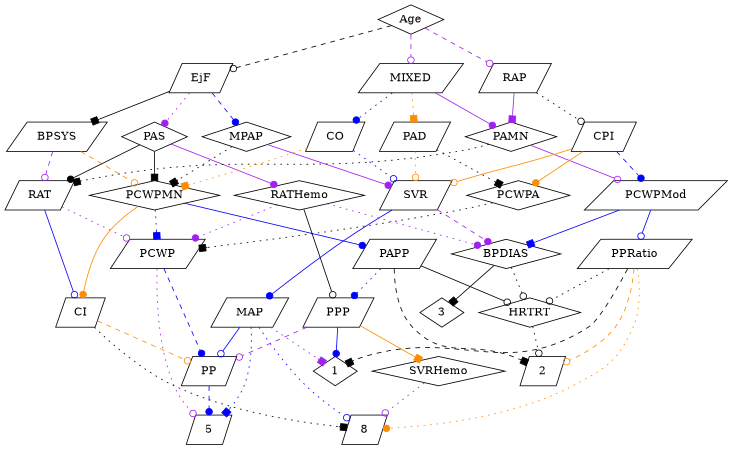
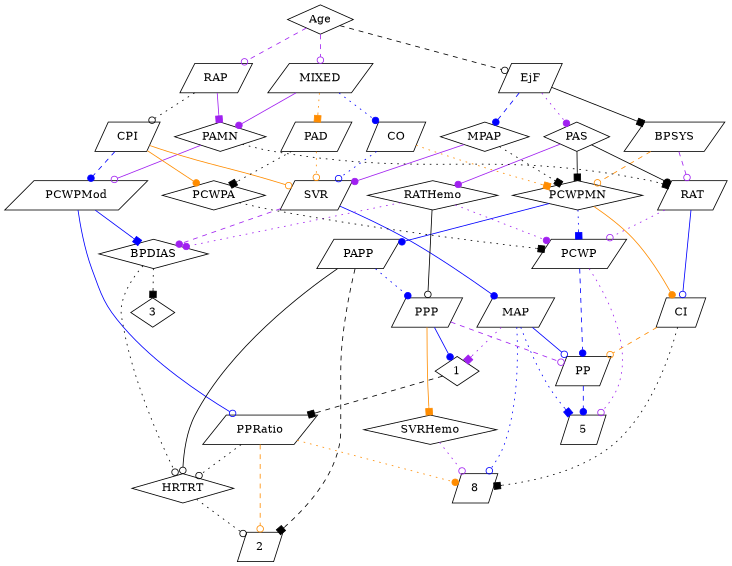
(476, 282) -> (153, 279)
(516, 352) -> (379, 394)
